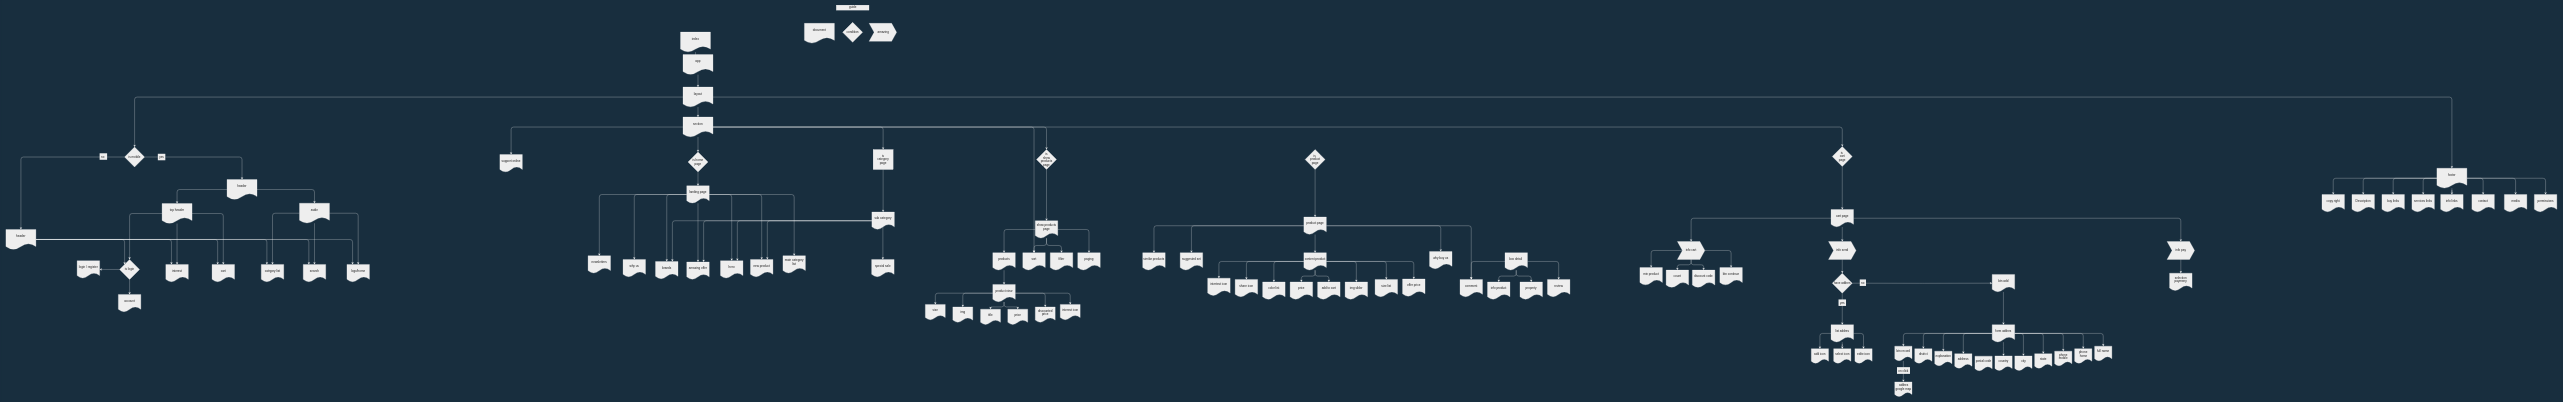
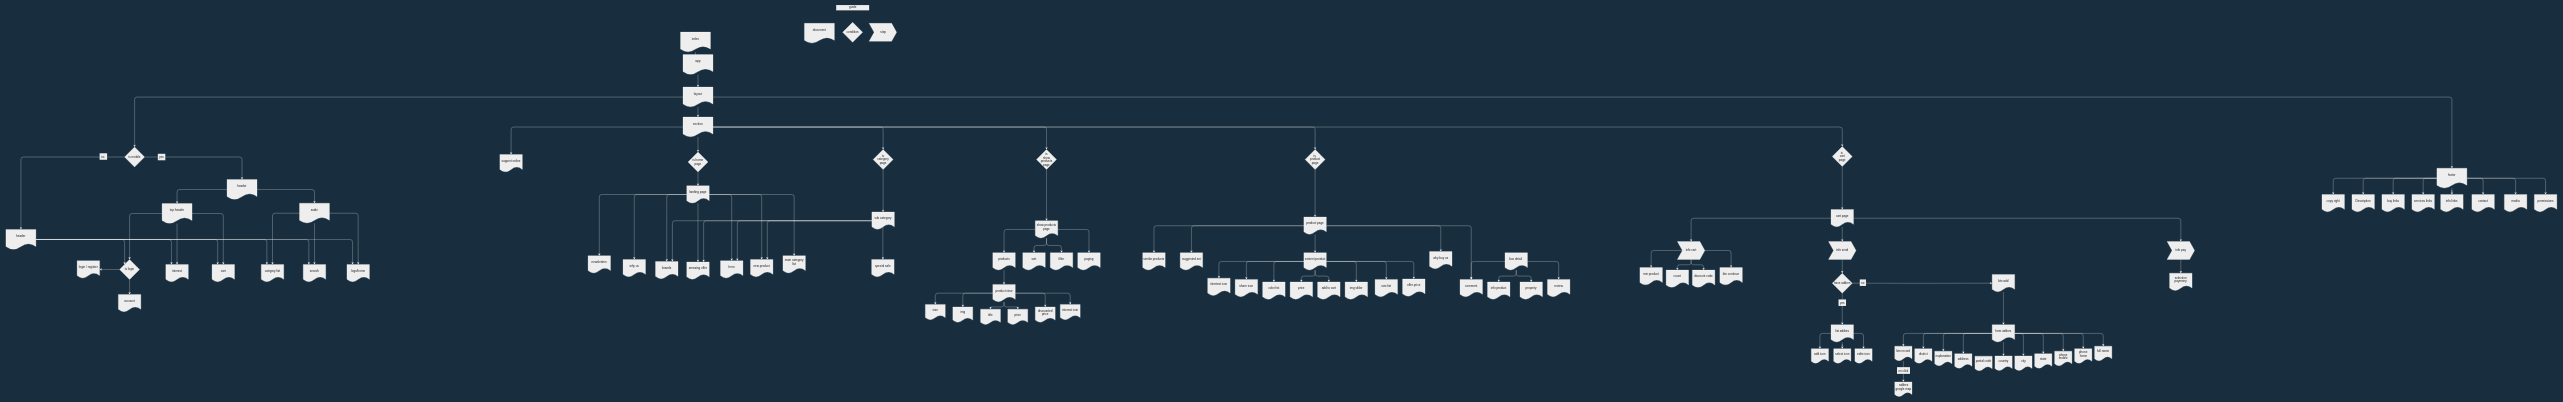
(883, 32) -> (883, 32)
(883, 160) -> (883, 160)
(1034, 185) -> (1315, 146)
